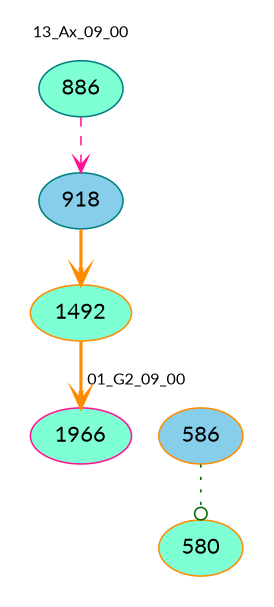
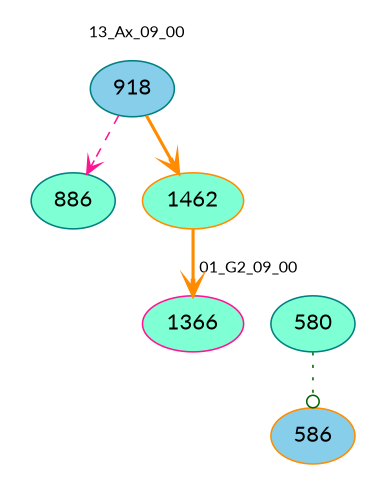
(81, 137) -> (107, 138)
(81, 313) -> (193, 201)
(81, 436) -> (193, 324)
(201, 486) -> (313, 374)
(201, 548) -> (313, 324)
